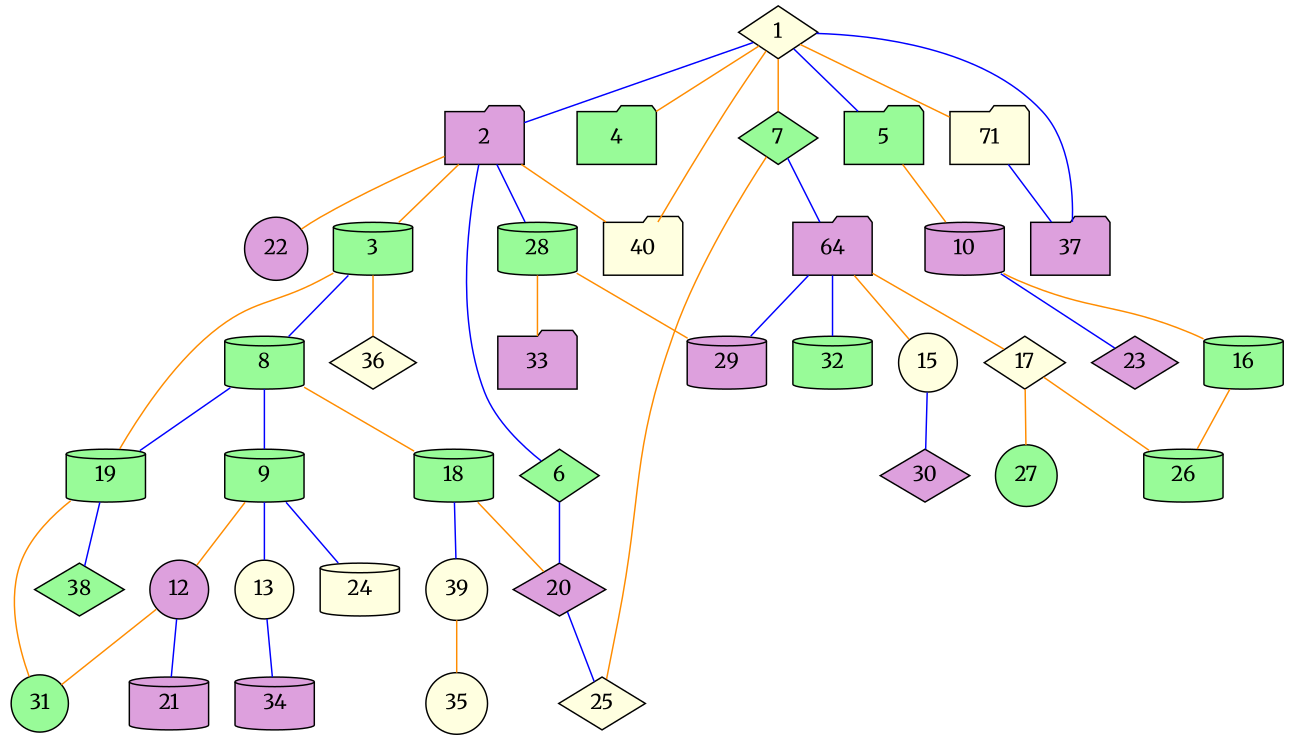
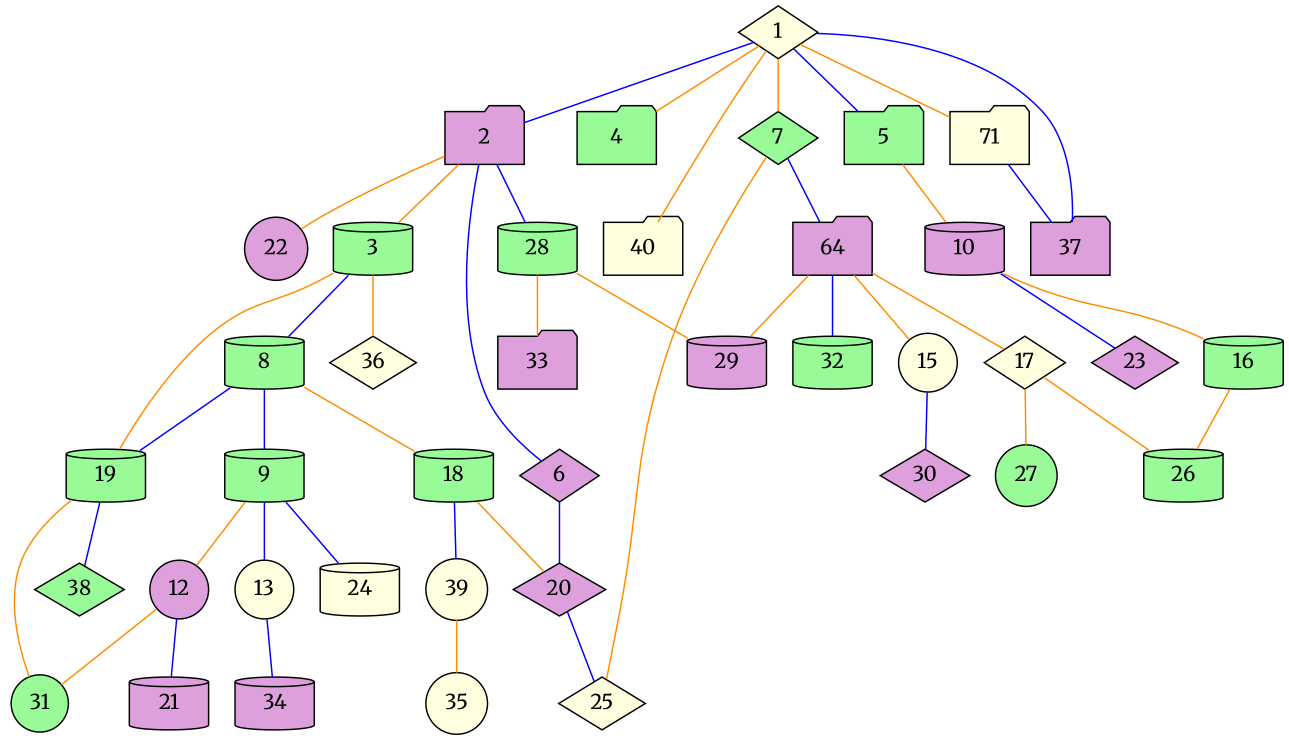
(564, 193) -> none
(780, 306) -> (780, 306)
(559, 476) -> (559, 476)
